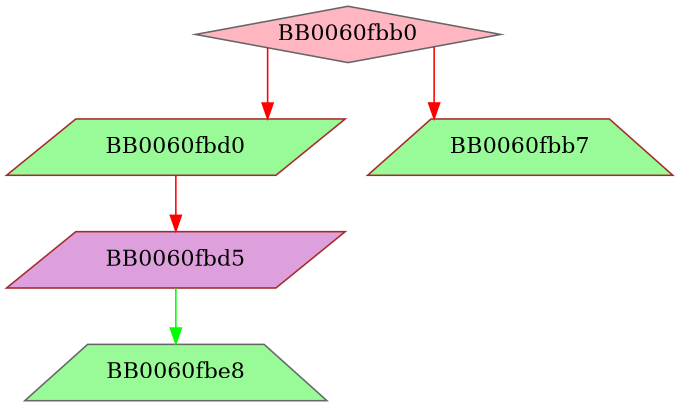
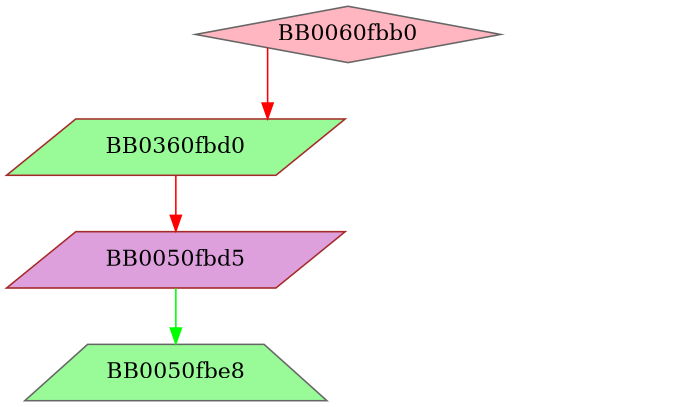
(176, 147) -> (176, 147)
(520, 147) -> none
(176, 260) -> (176, 260)
(176, 373) -> (176, 373)
